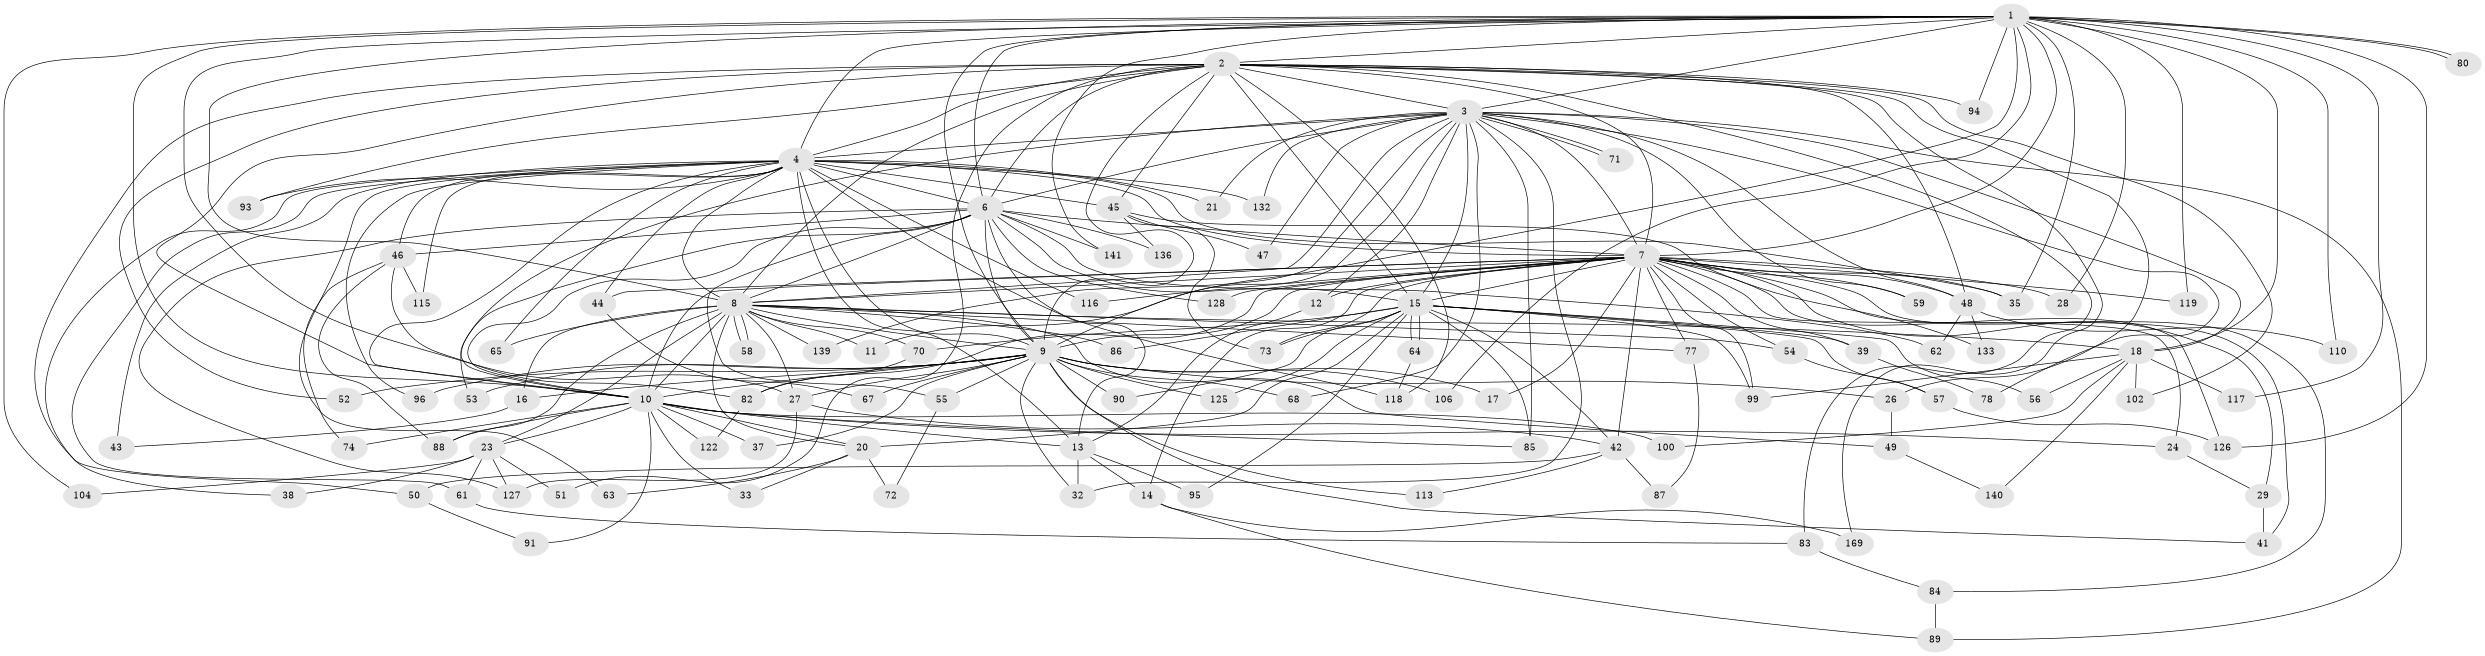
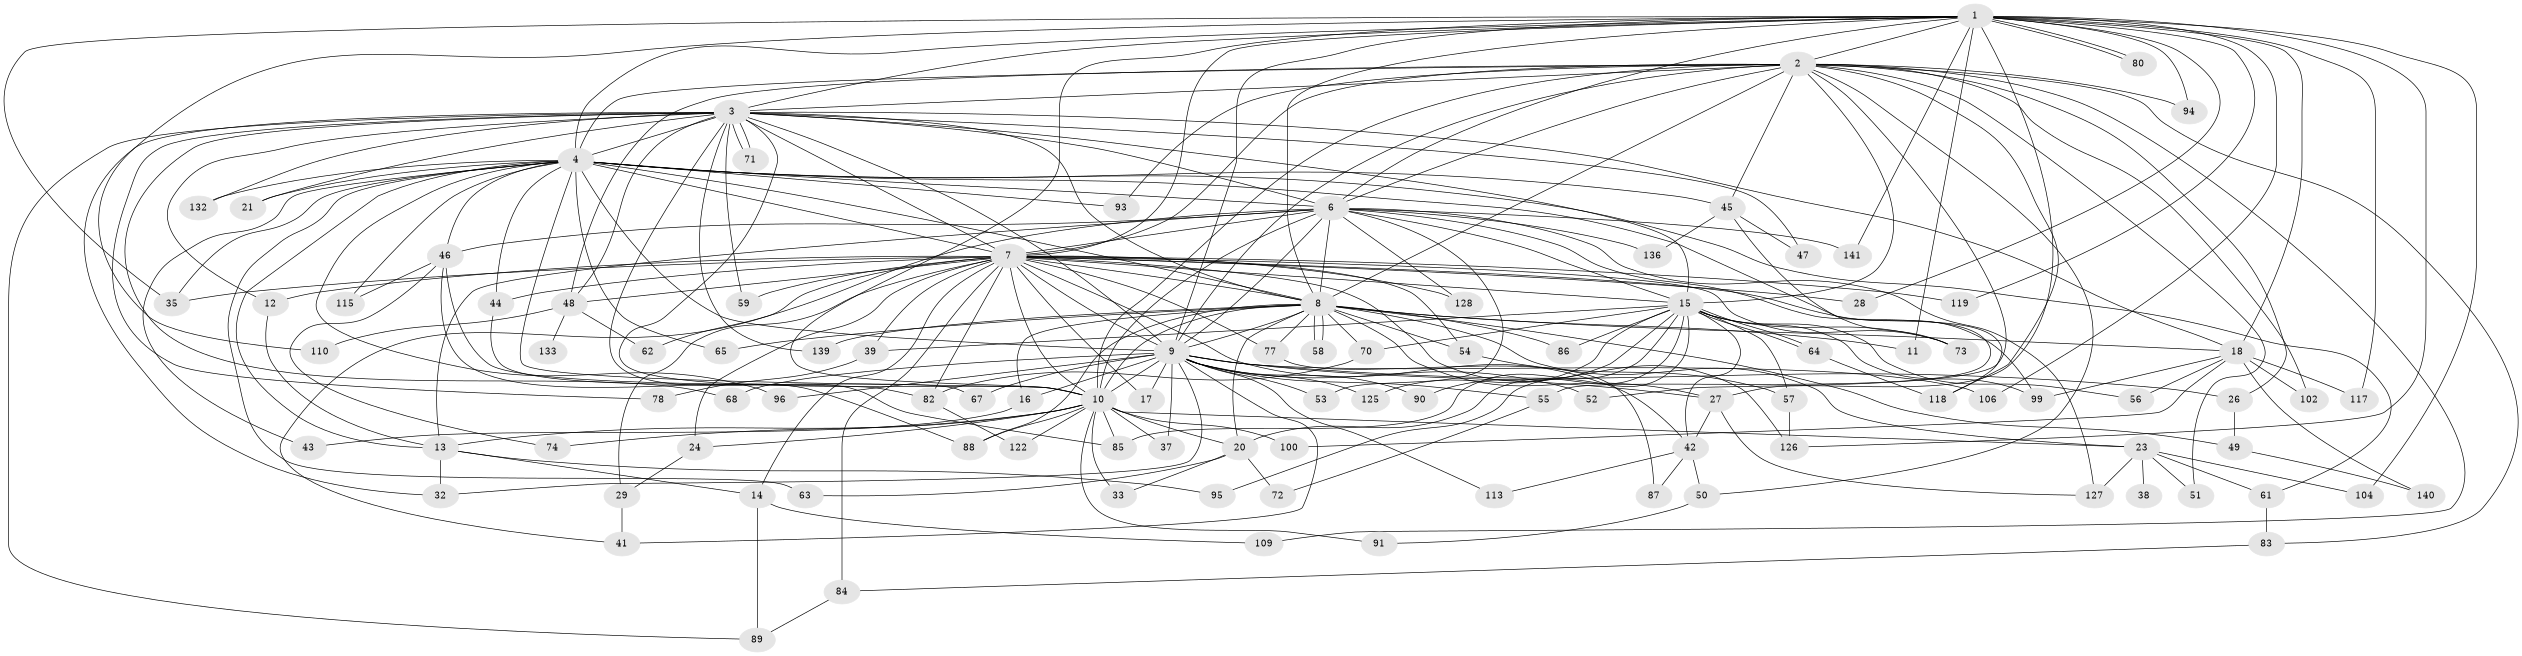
(266, 222) -> none
(1581, 231) -> none
(1090, 304) -> none
(1855, 544) -> (1264, 544)
